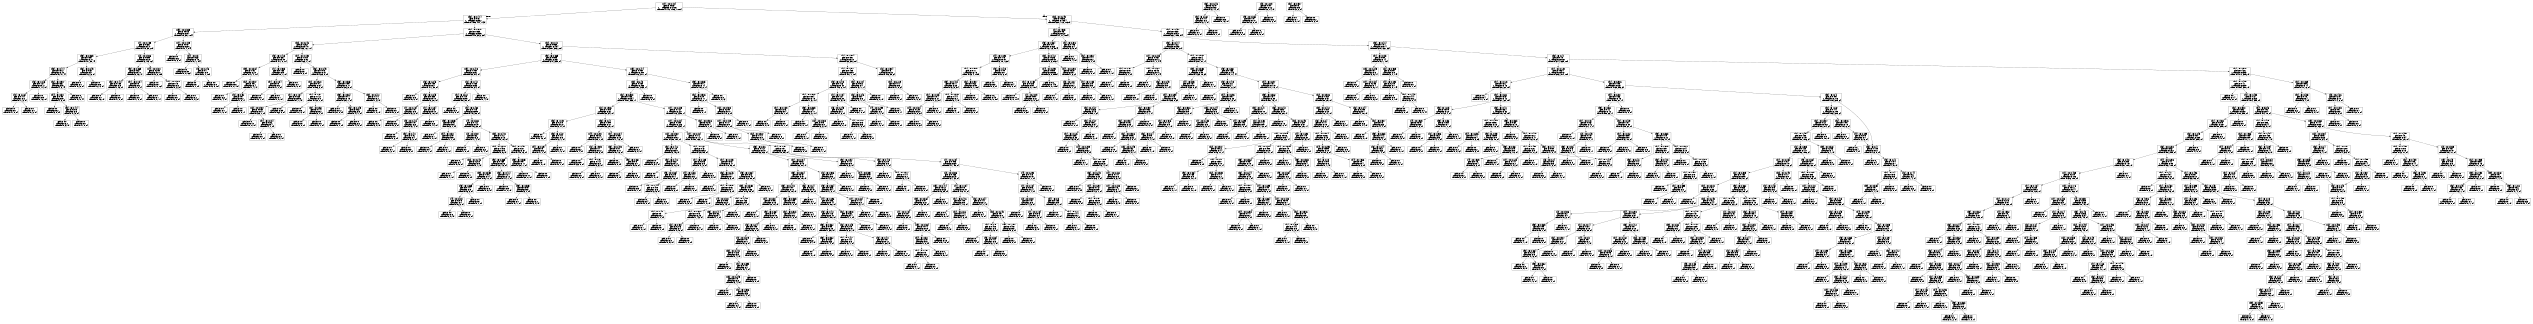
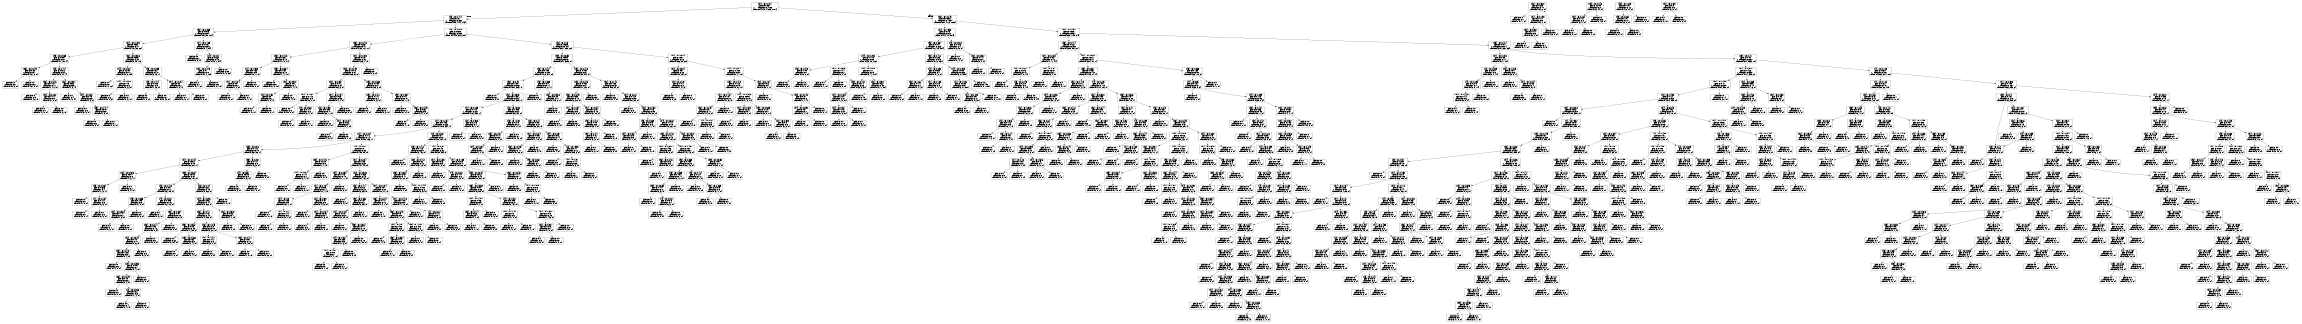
(1228, 85) -> (1077, 85)
(951, 91) -> (848, 78)
(711, 104) -> (1549, 20)
(1225, 117) -> (1140, 130)
(465, 176) -> none
(2329, 181) -> (1628, 195)
(922, 241) -> (340, 241)
(922, 254) -> (330, 254)
